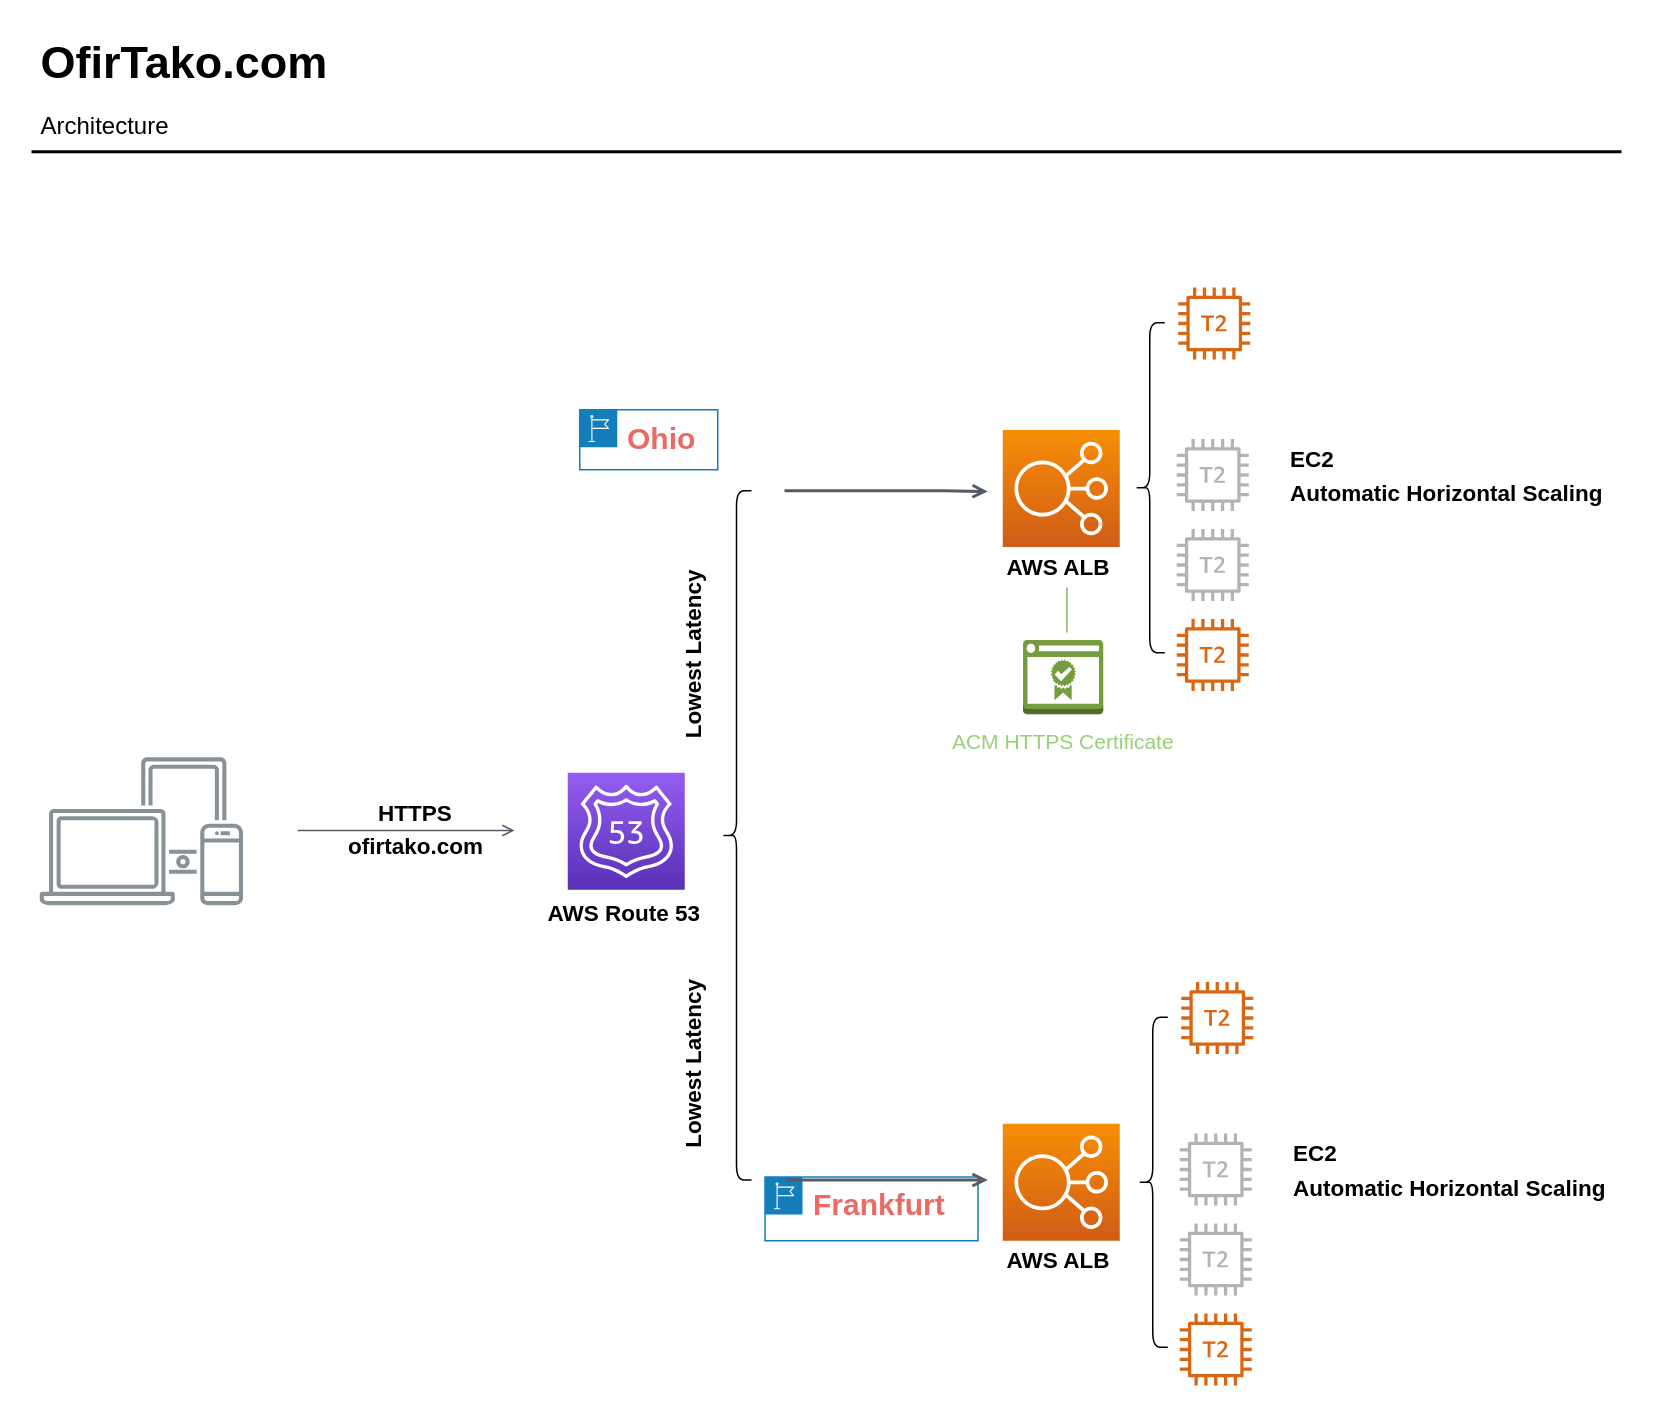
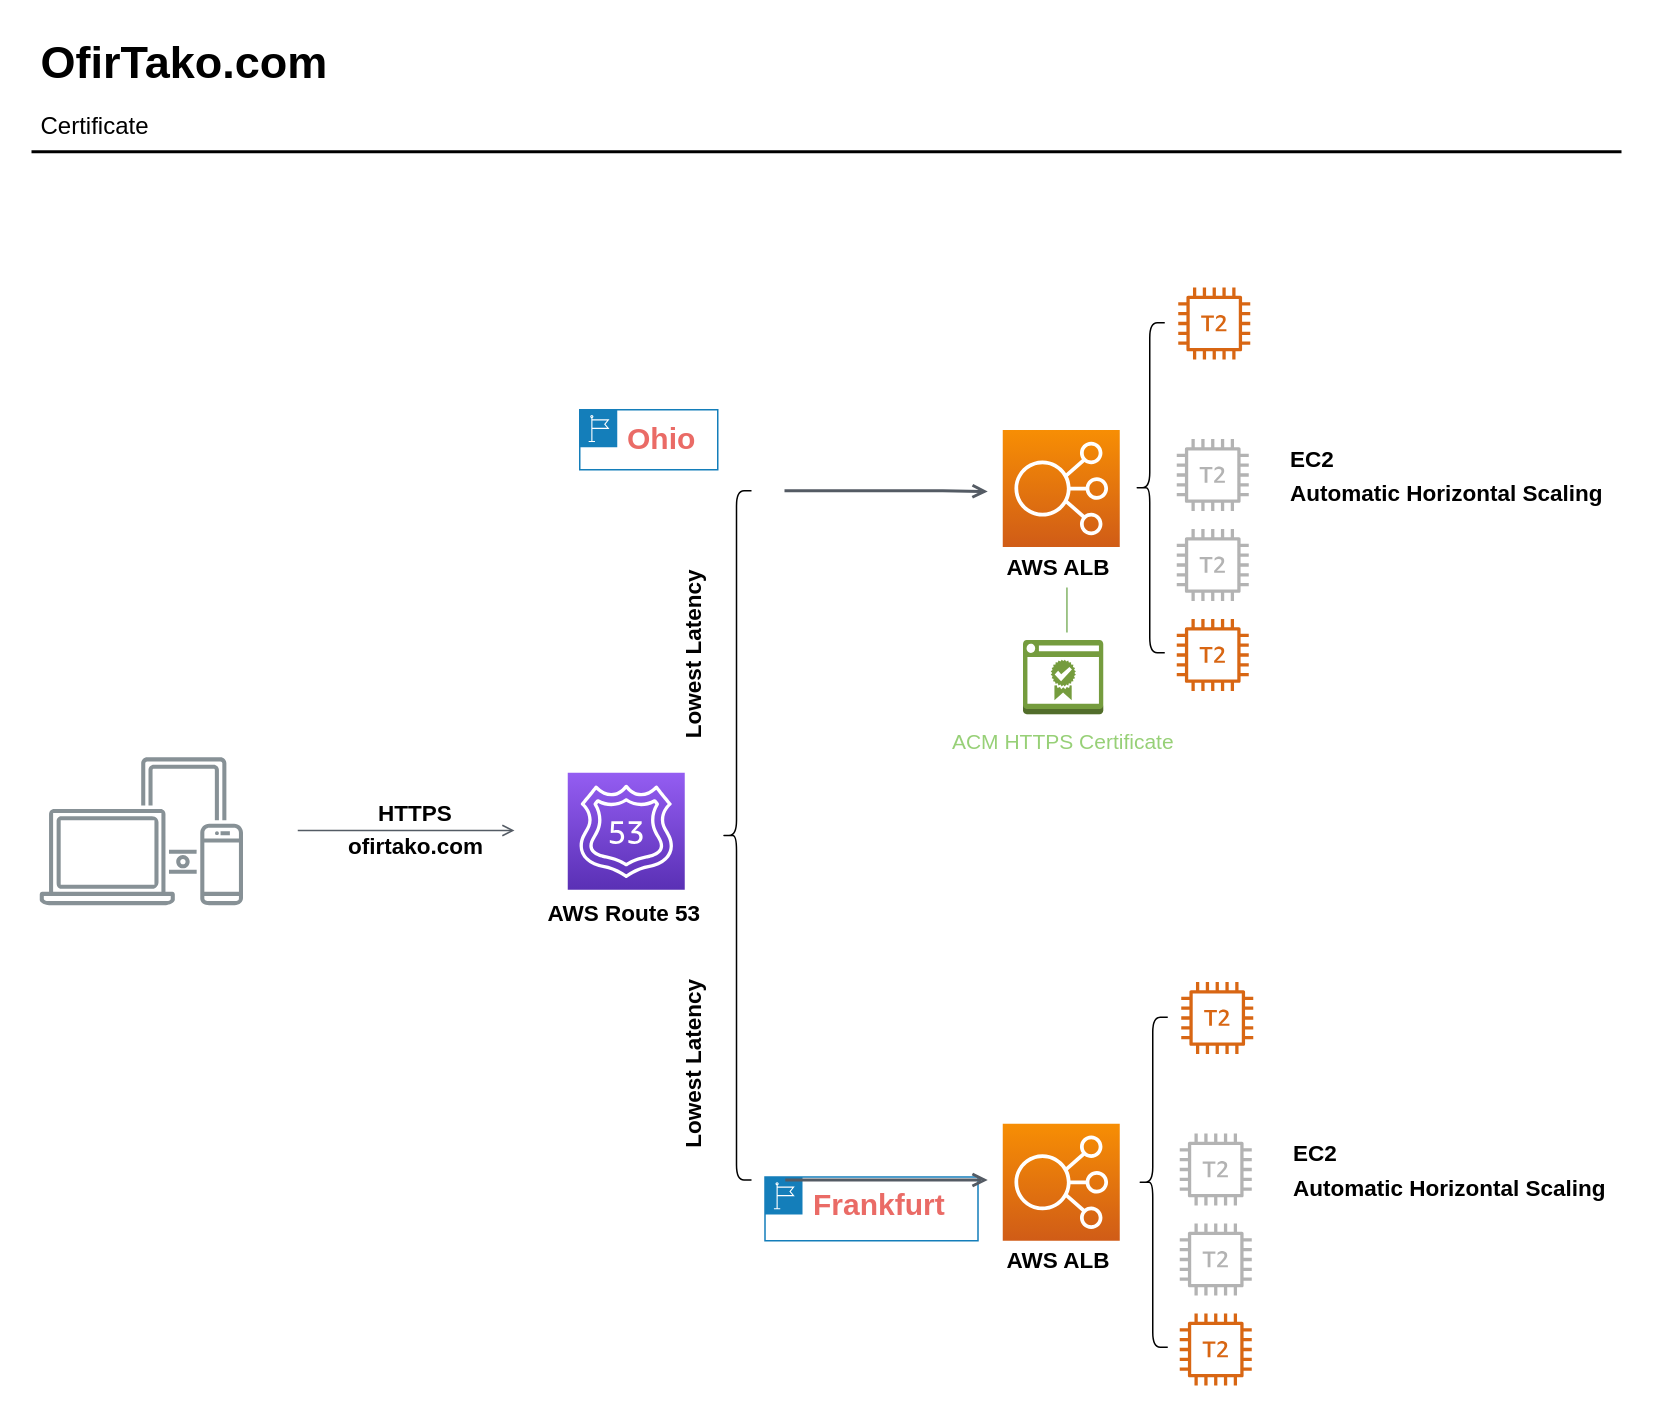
(119, 126) -> (109, 126)
